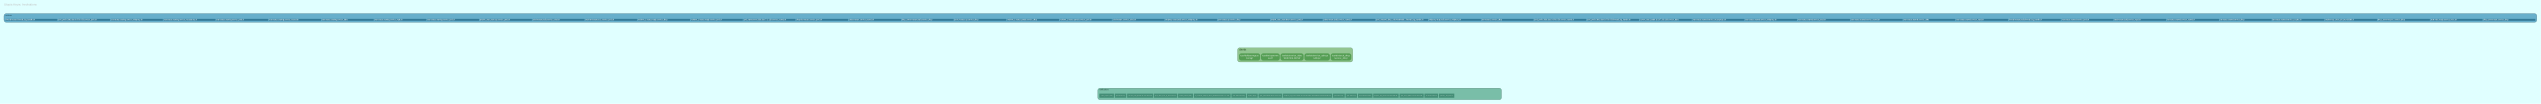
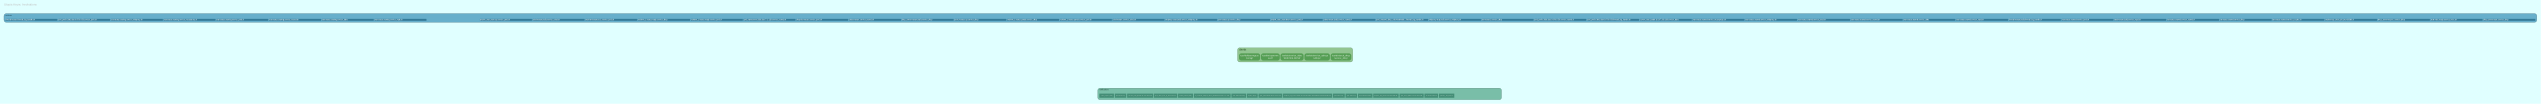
(453, 20) -> none
